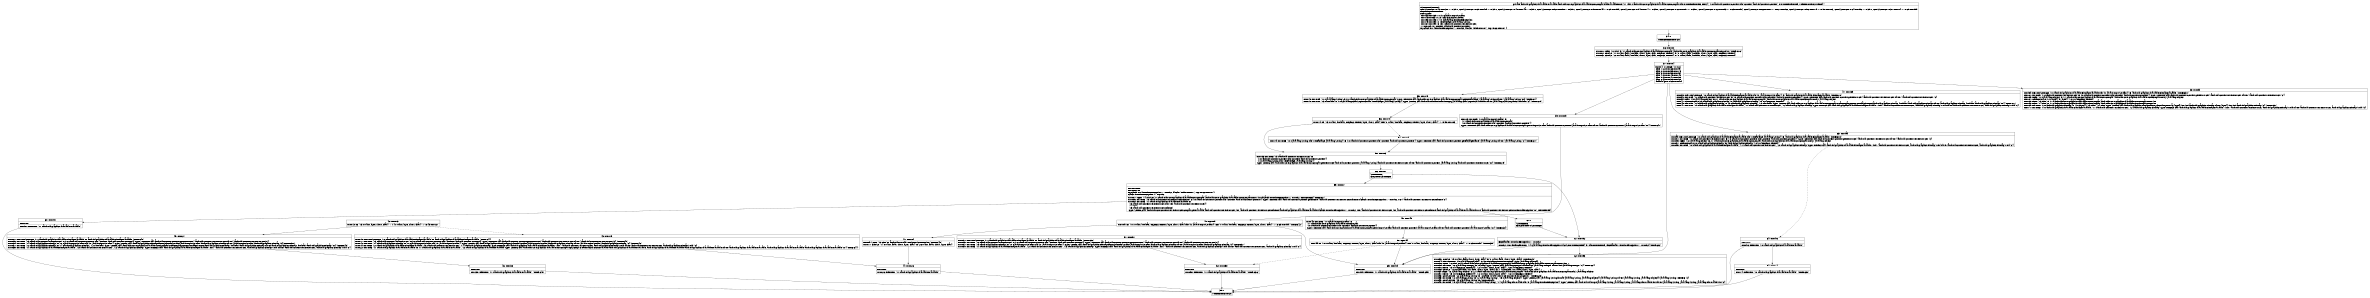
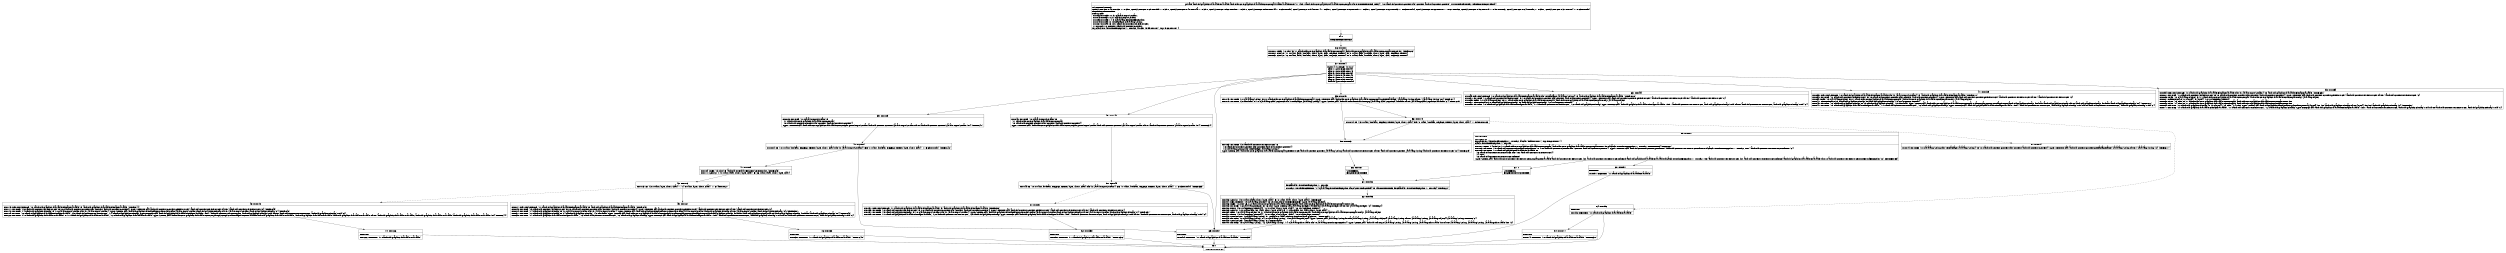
(1669, 40) -> (1341, 40)
none -> (1231, 85)
(1394, 147) -> (1343, 121)
(1369, 180) -> none
(1465, 251) -> (1260, 227)
(1321, 254) -> (1079, 196)
(908, 255) -> (713, 178)
